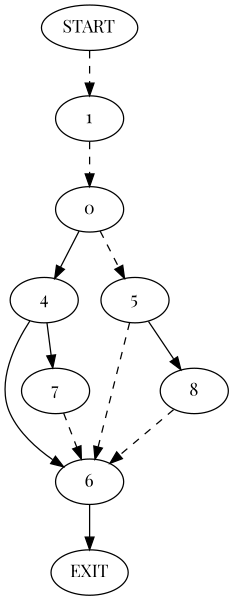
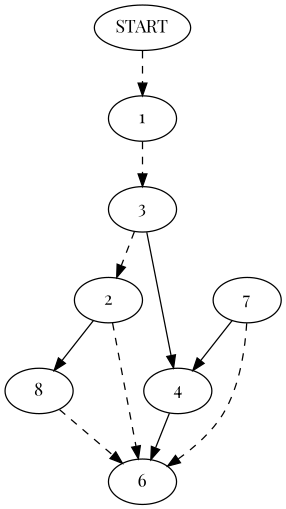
(90, 209) -> (143, 209)
(135, 300) -> (108, 300)
(49, 339) -> (216, 341)
(90, 573) -> none
